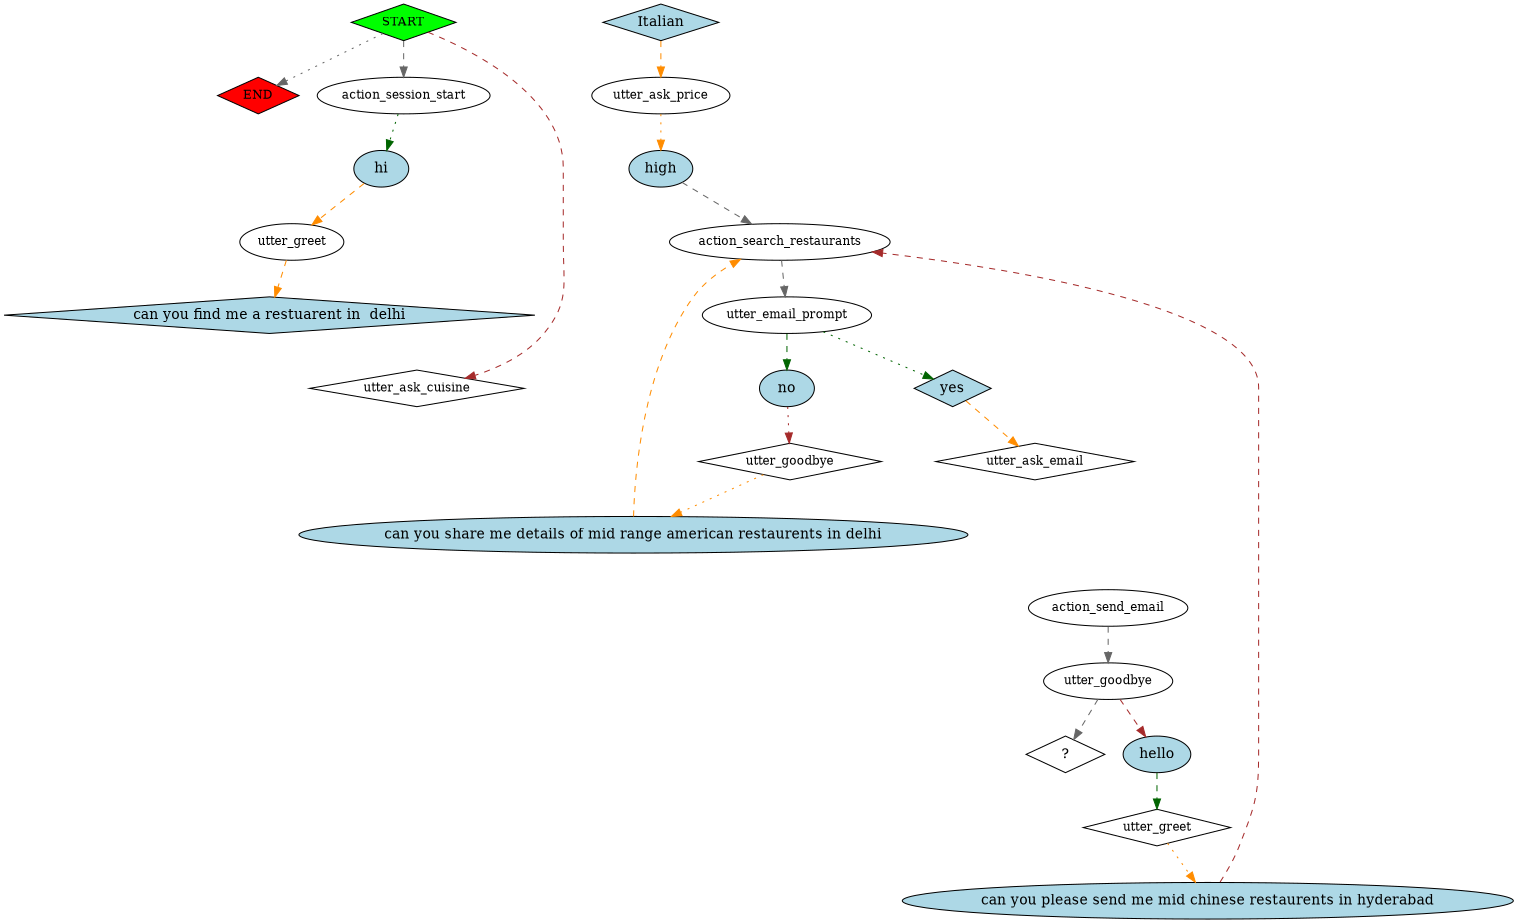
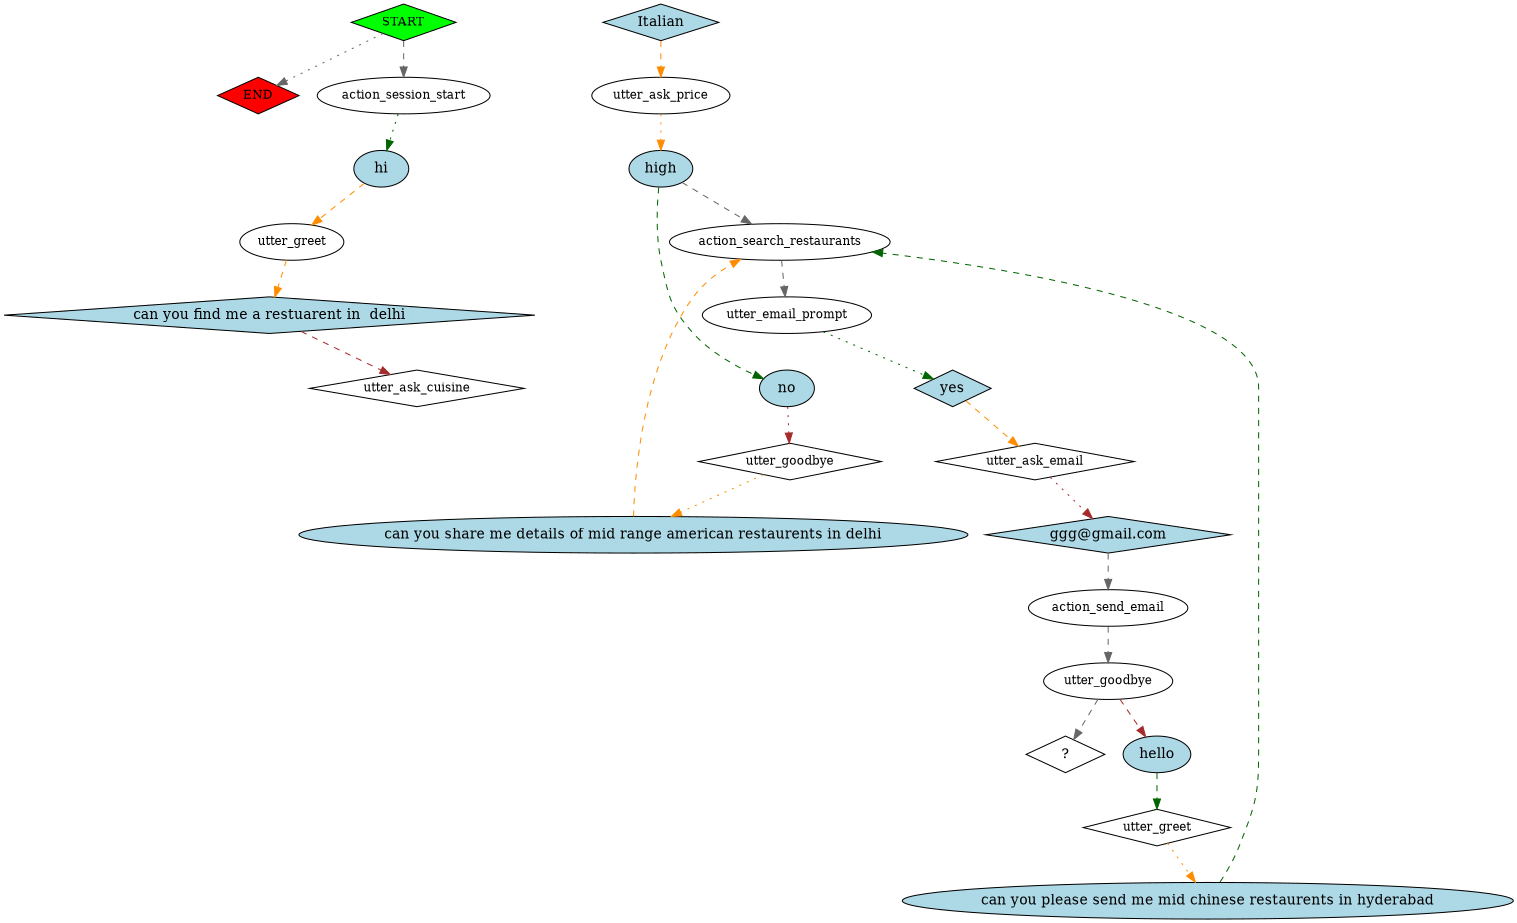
(563, 193) -> (341, 351)
(787, 347) -> (671, 300)
(1259, 431) -> (1259, 431)
none -> (1108, 535)
